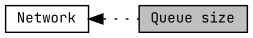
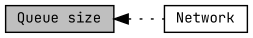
(121, 19) -> (146, 19)
